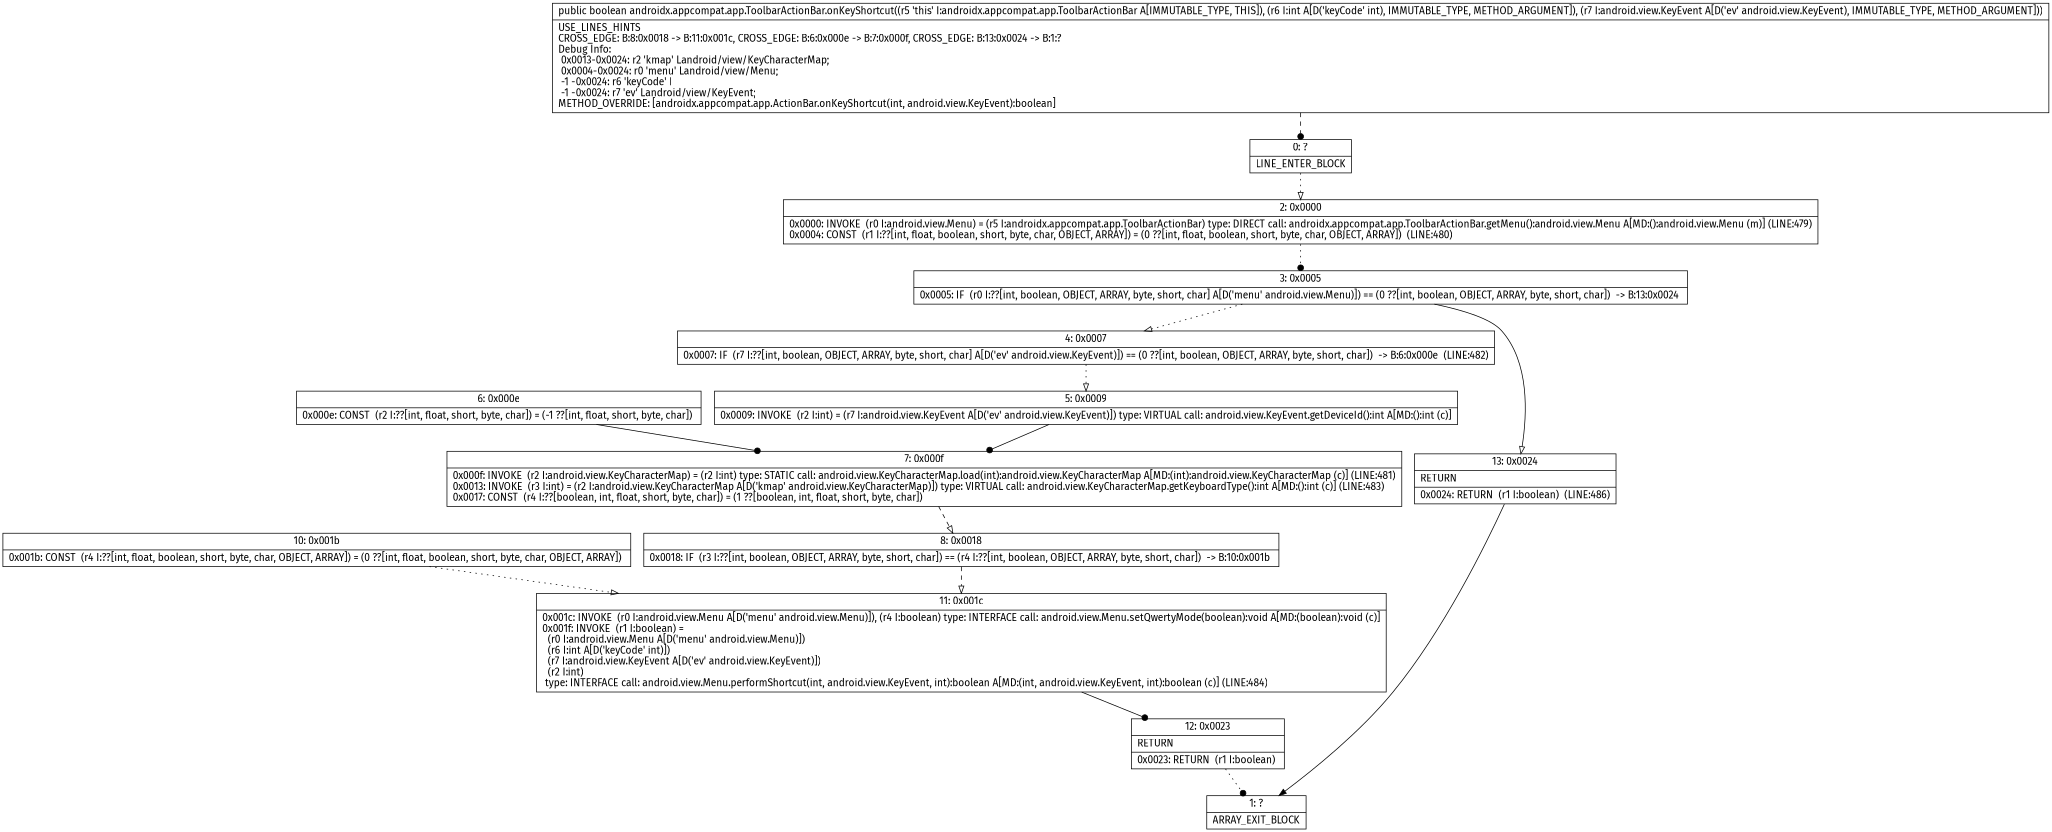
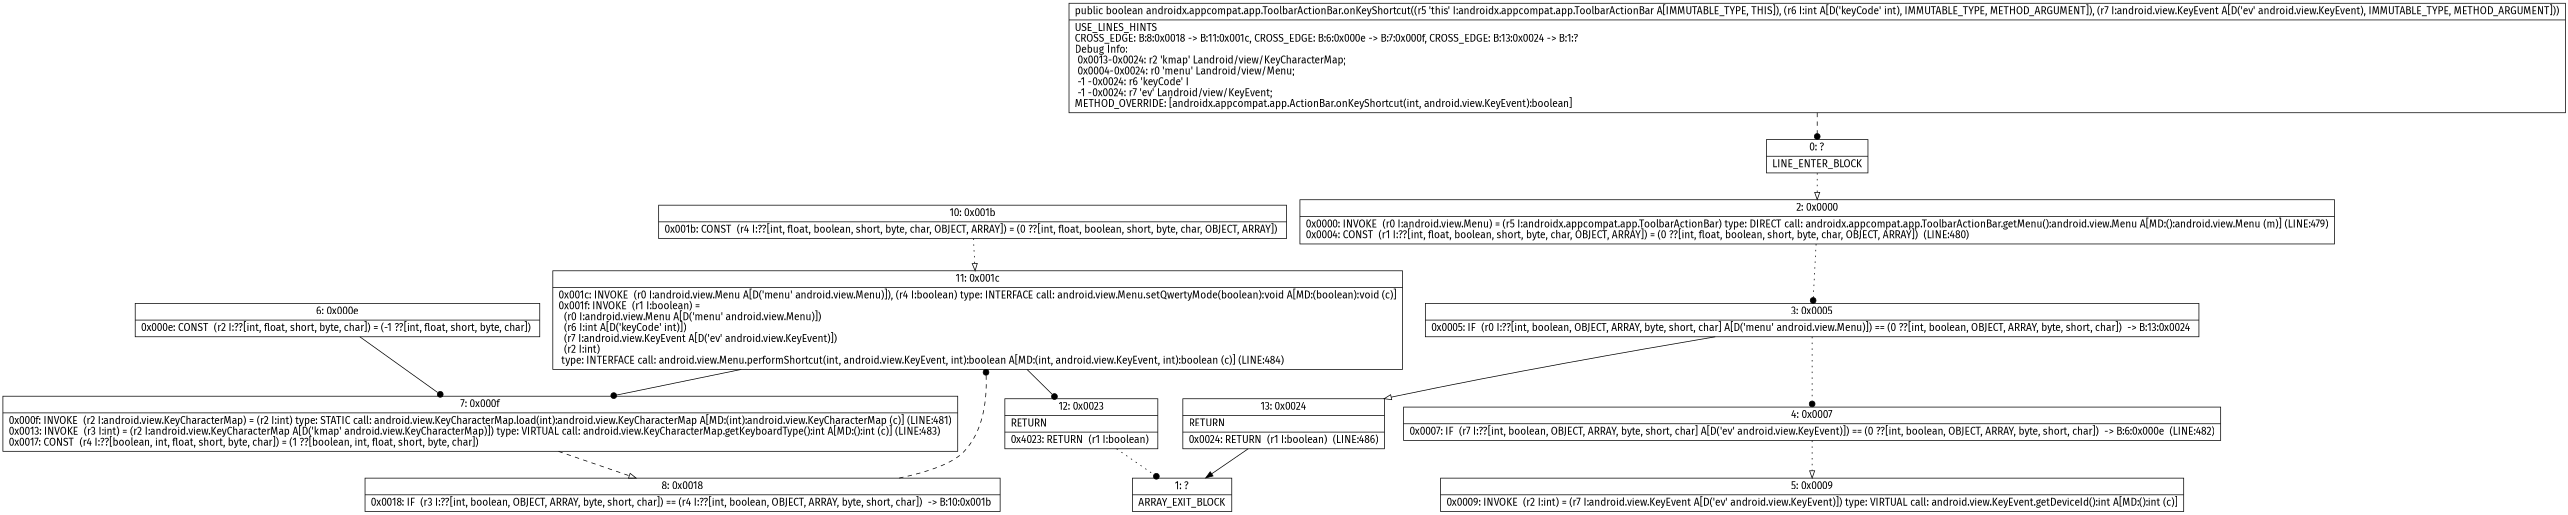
(1197, 317) -> (1812, 369)
(1021, 437) -> (679, 382)
(961, 576) -> (967, 447)
(1208, 760) -> (1081, 440)
